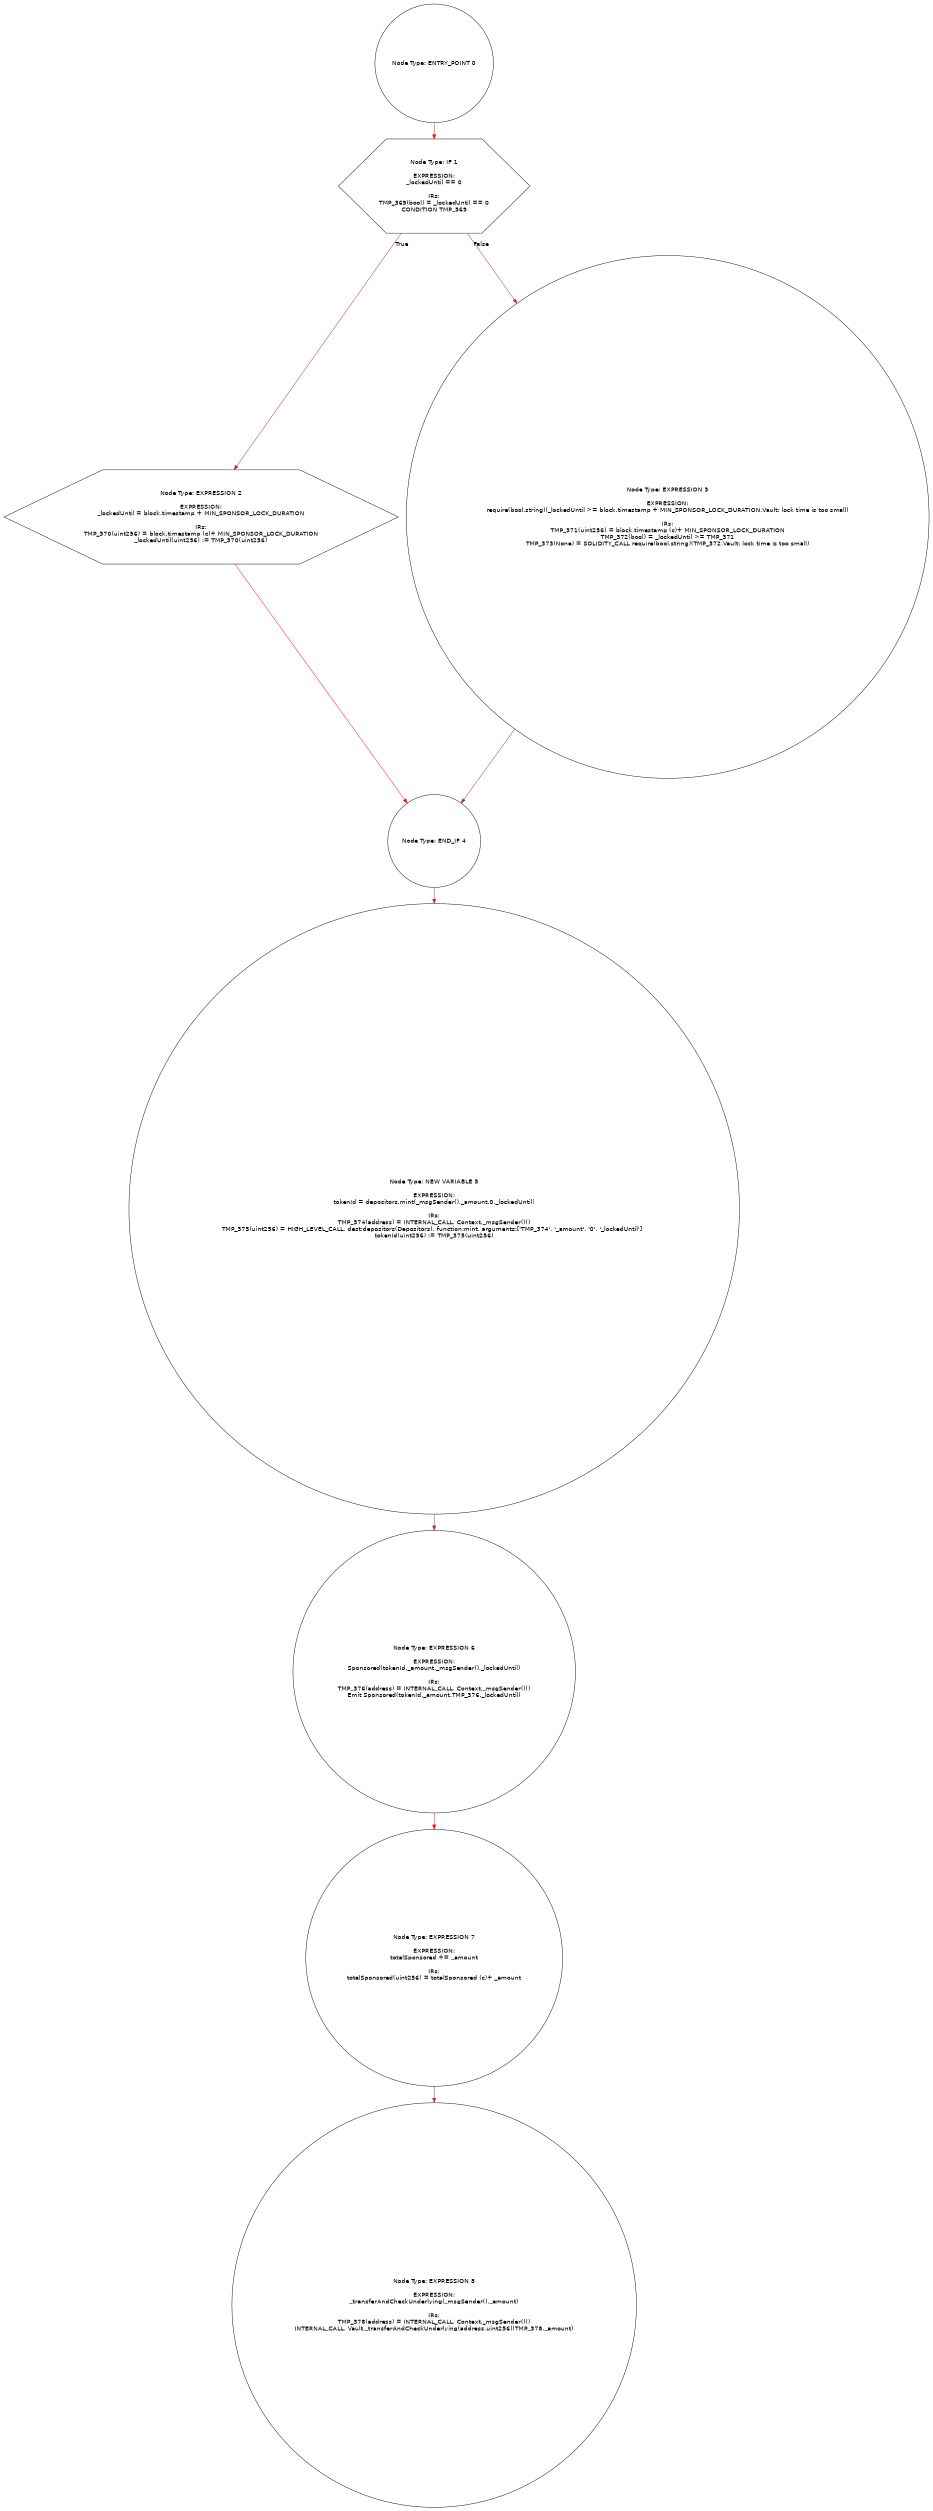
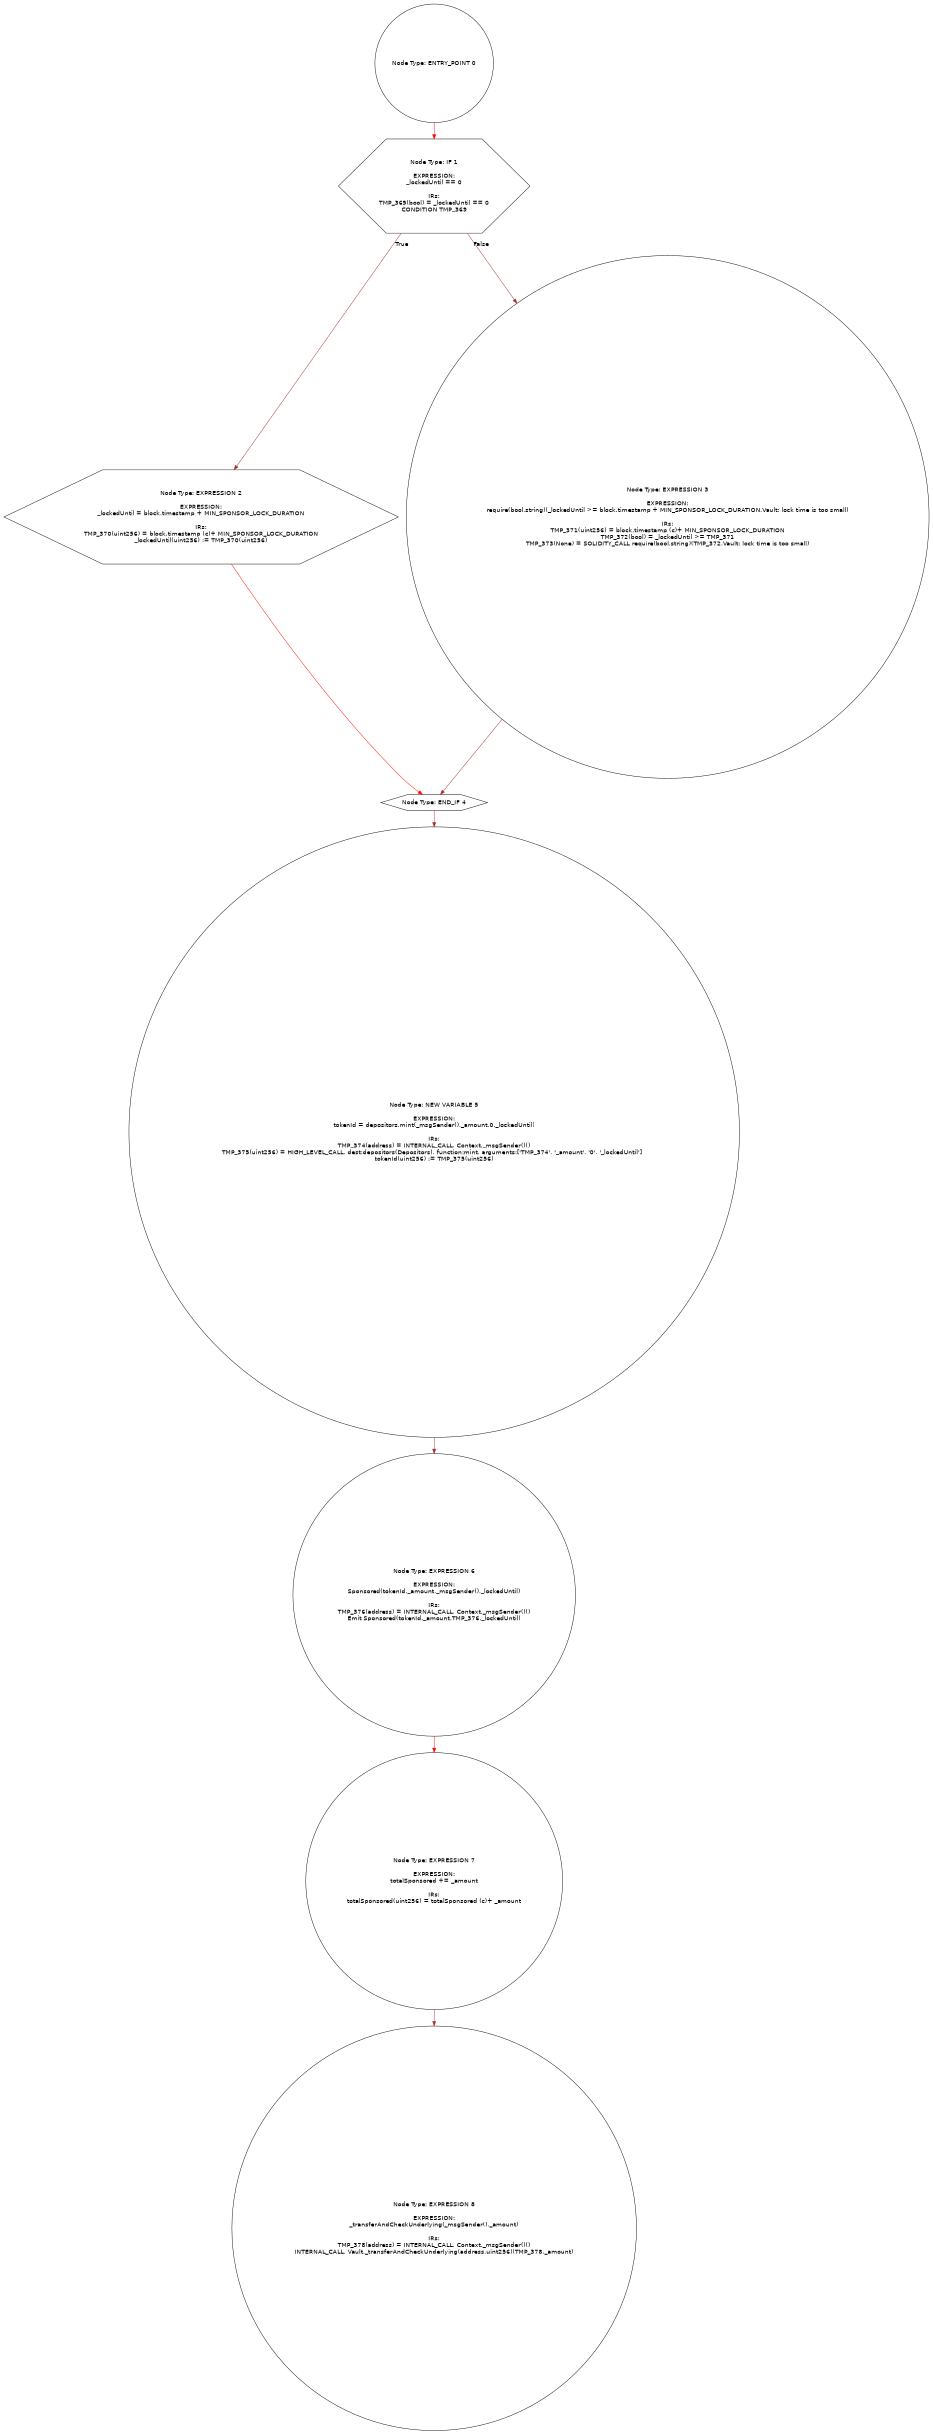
(434, 841) -> (434, 803)
